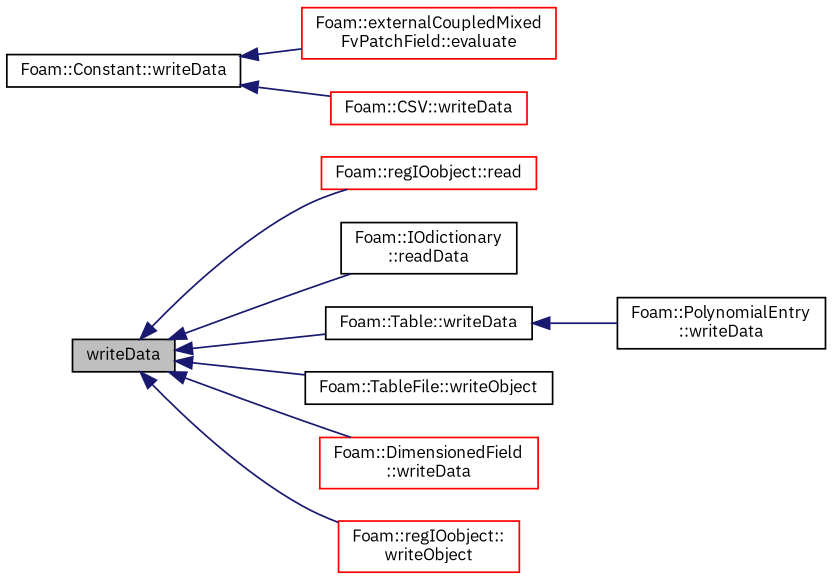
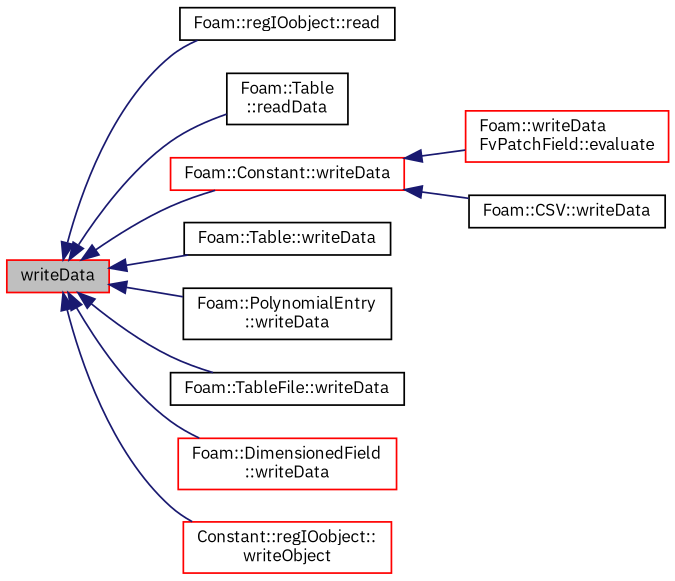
(429, 33) -> (567, 136)
(124, 71) -> (287, 174)
(429, 108) -> (567, 211)
(429, 173) -> (287, 24)
none -> (153, 215)
(429, 248) -> (287, 99)
(584, 323) -> (155, 292)
(124, 356) -> (58, 276)
(429, 388) -> (287, 389)
(429, 547) -> (287, 547)
